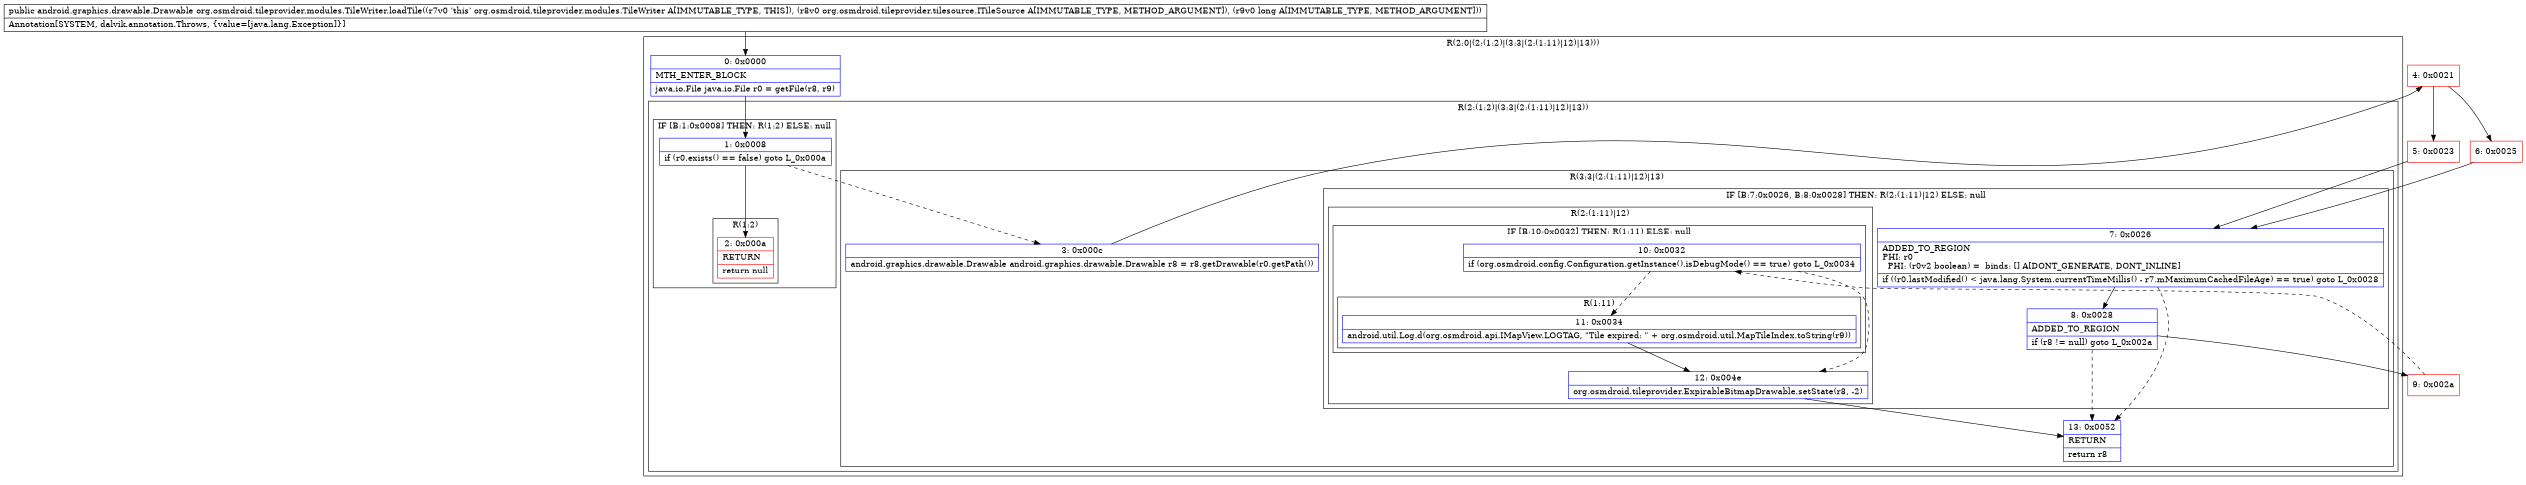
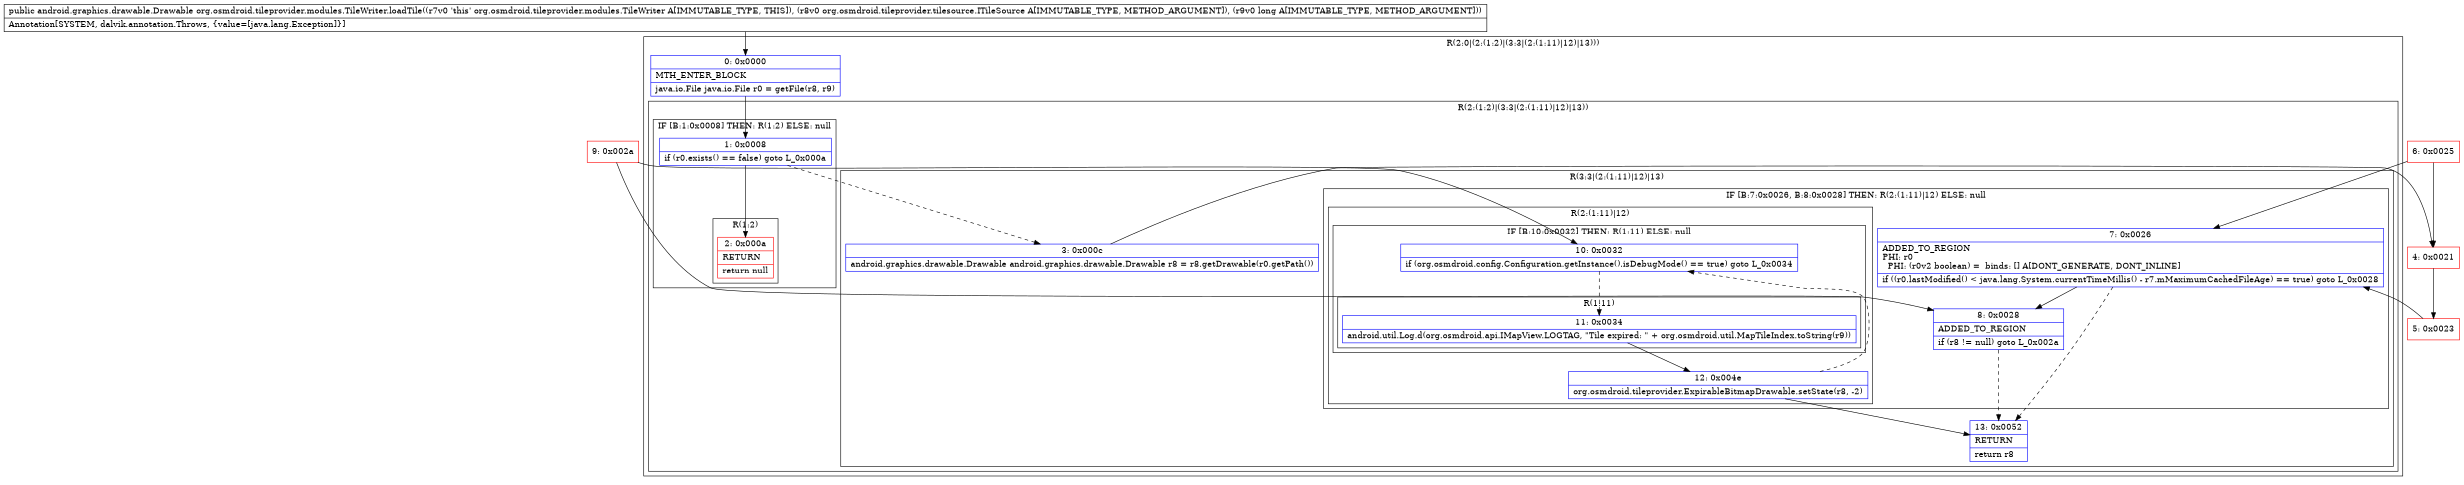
(2471, 109) -> (2434, 202)
(2096, 290) -> (1112, 167)
(1858, 292) -> (1831, 289)
(2280, 351) -> (1240, 296)
